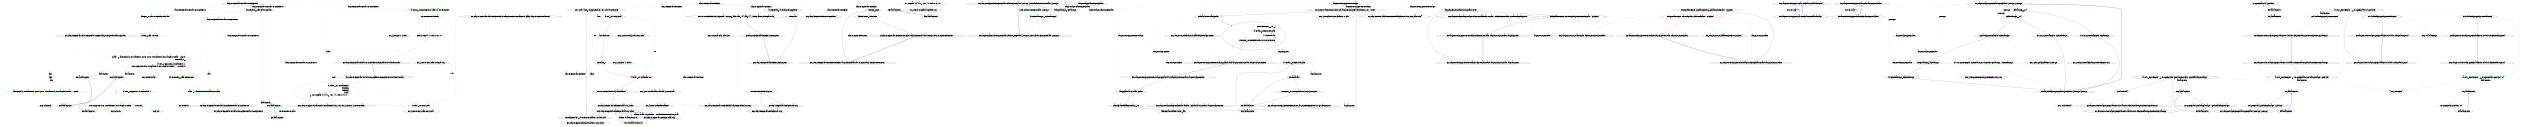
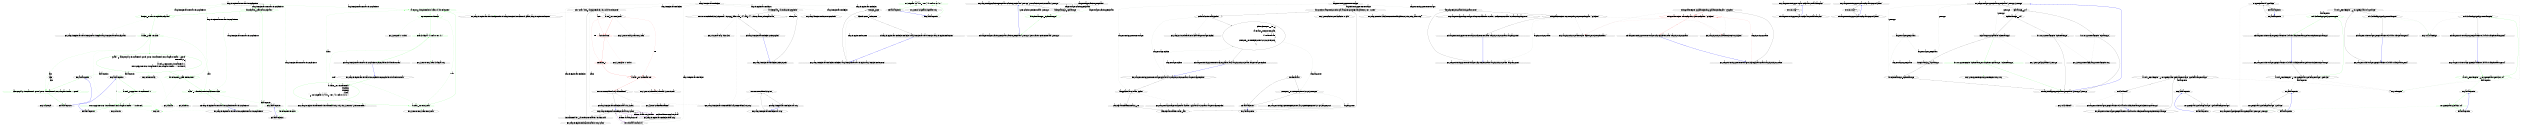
(1294, 63) -> none
none -> (168, 106)
